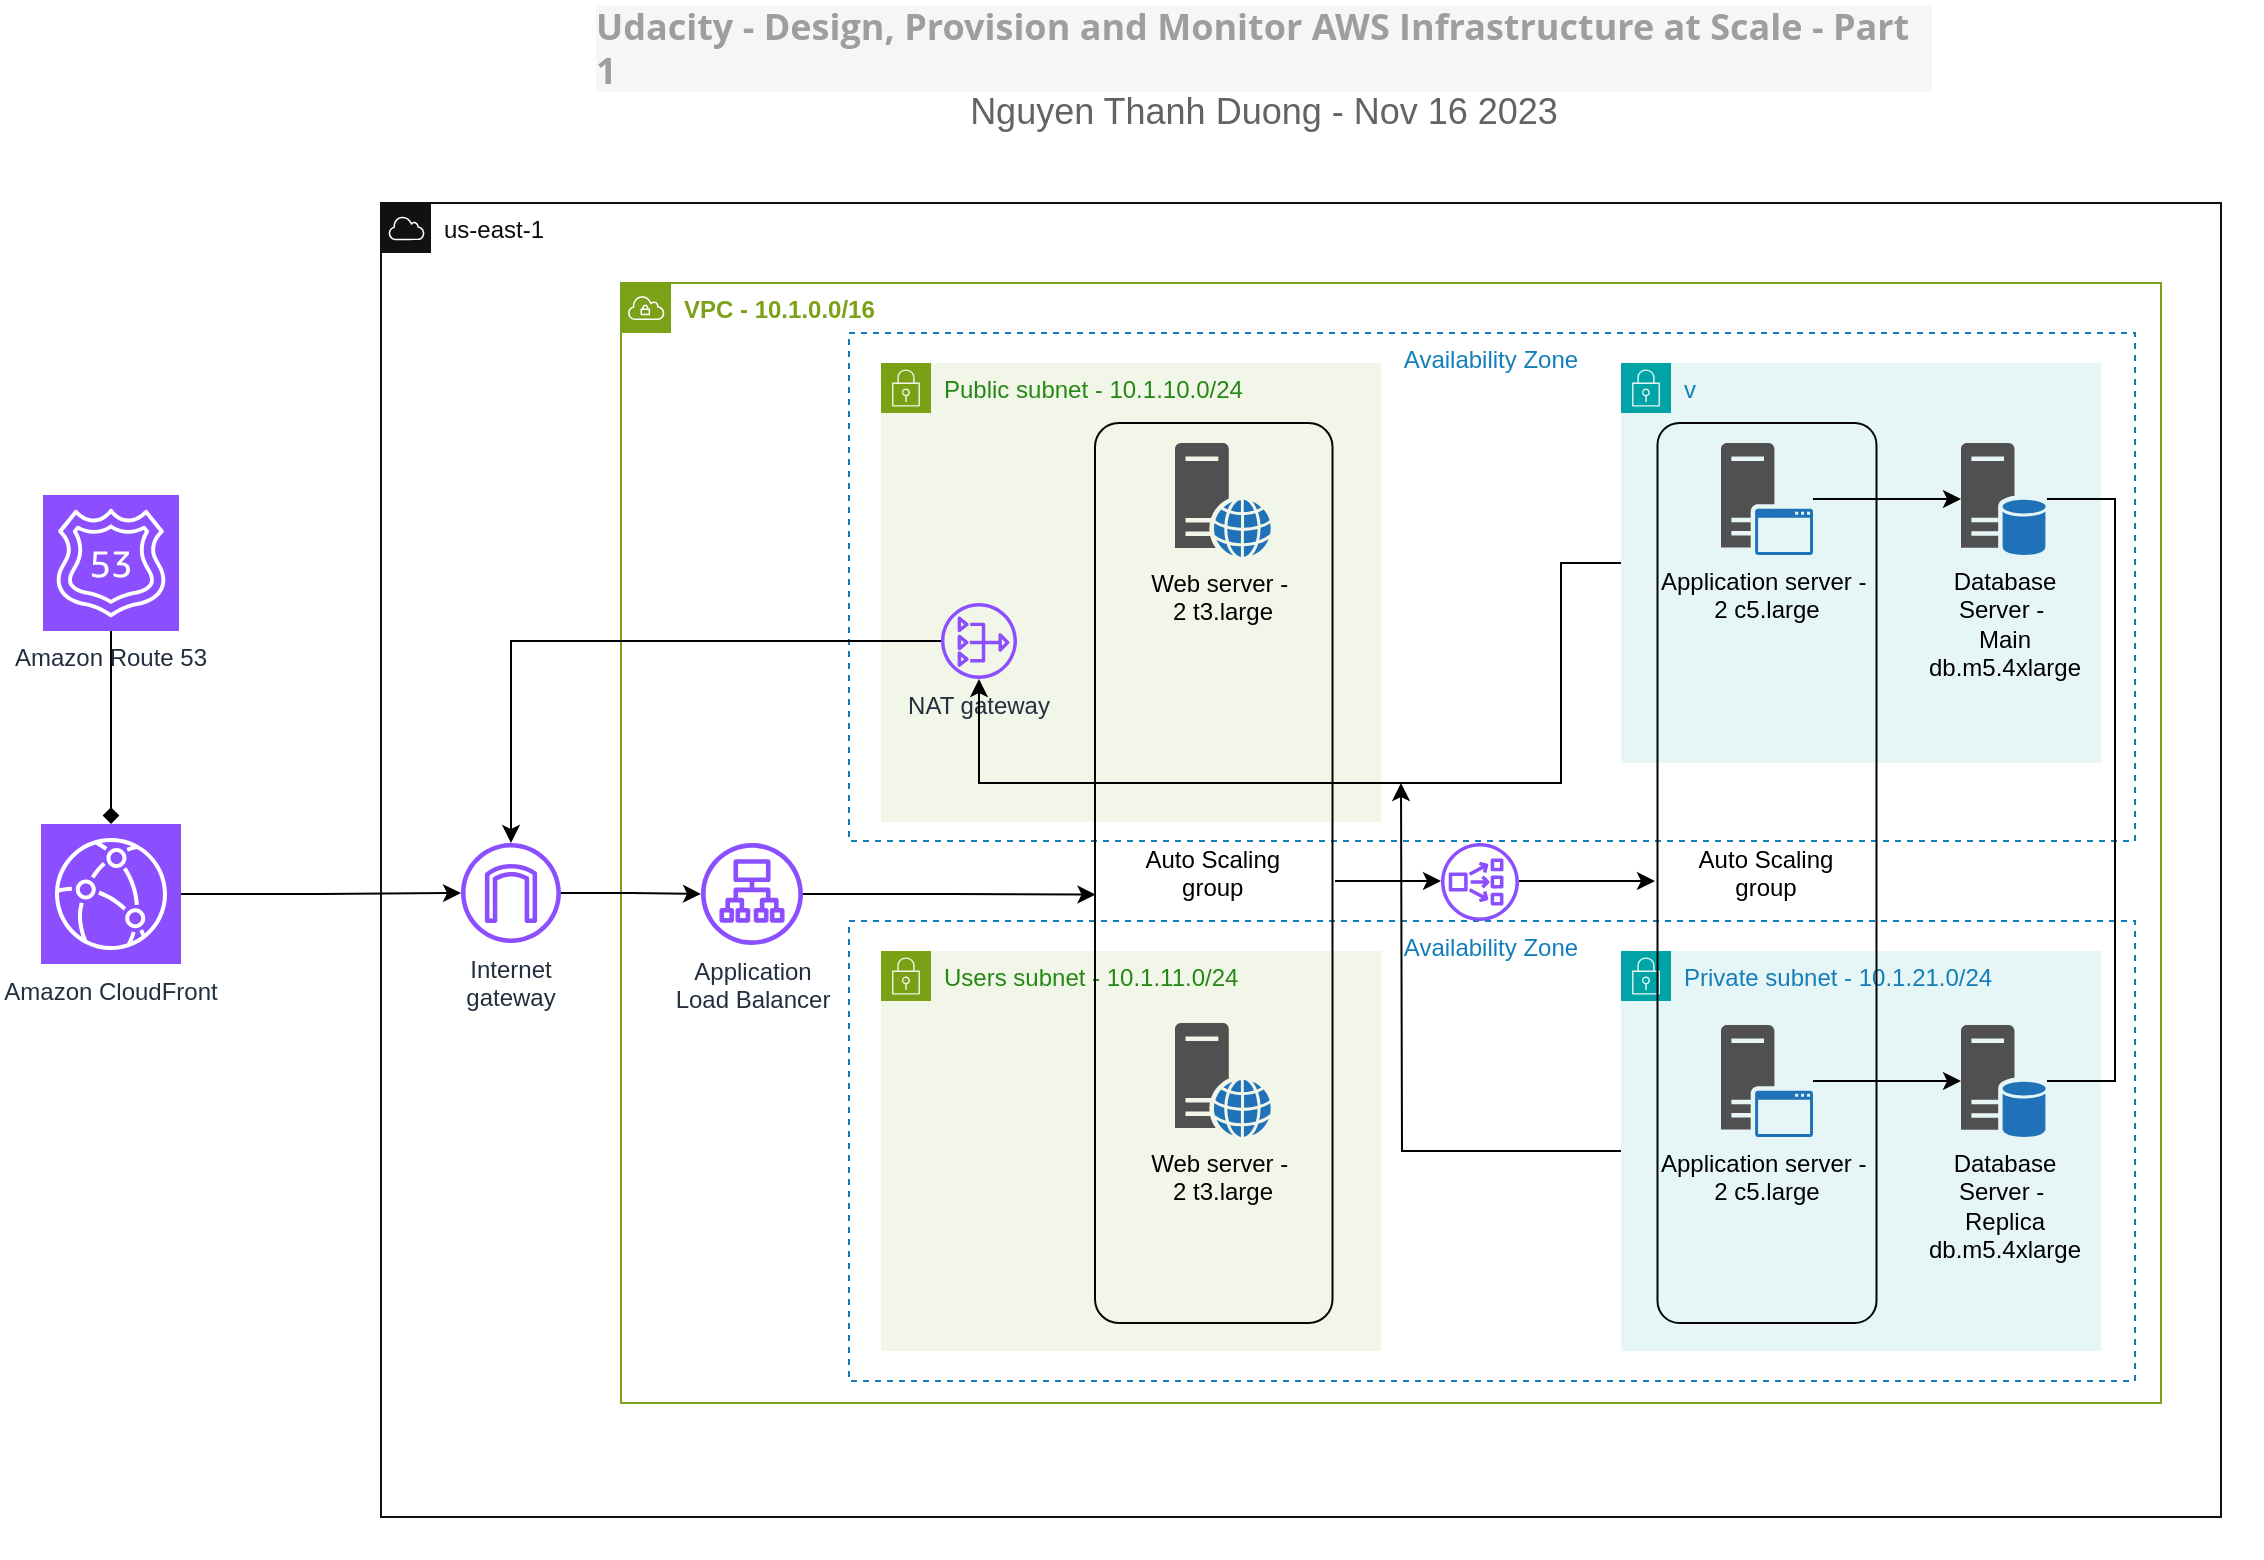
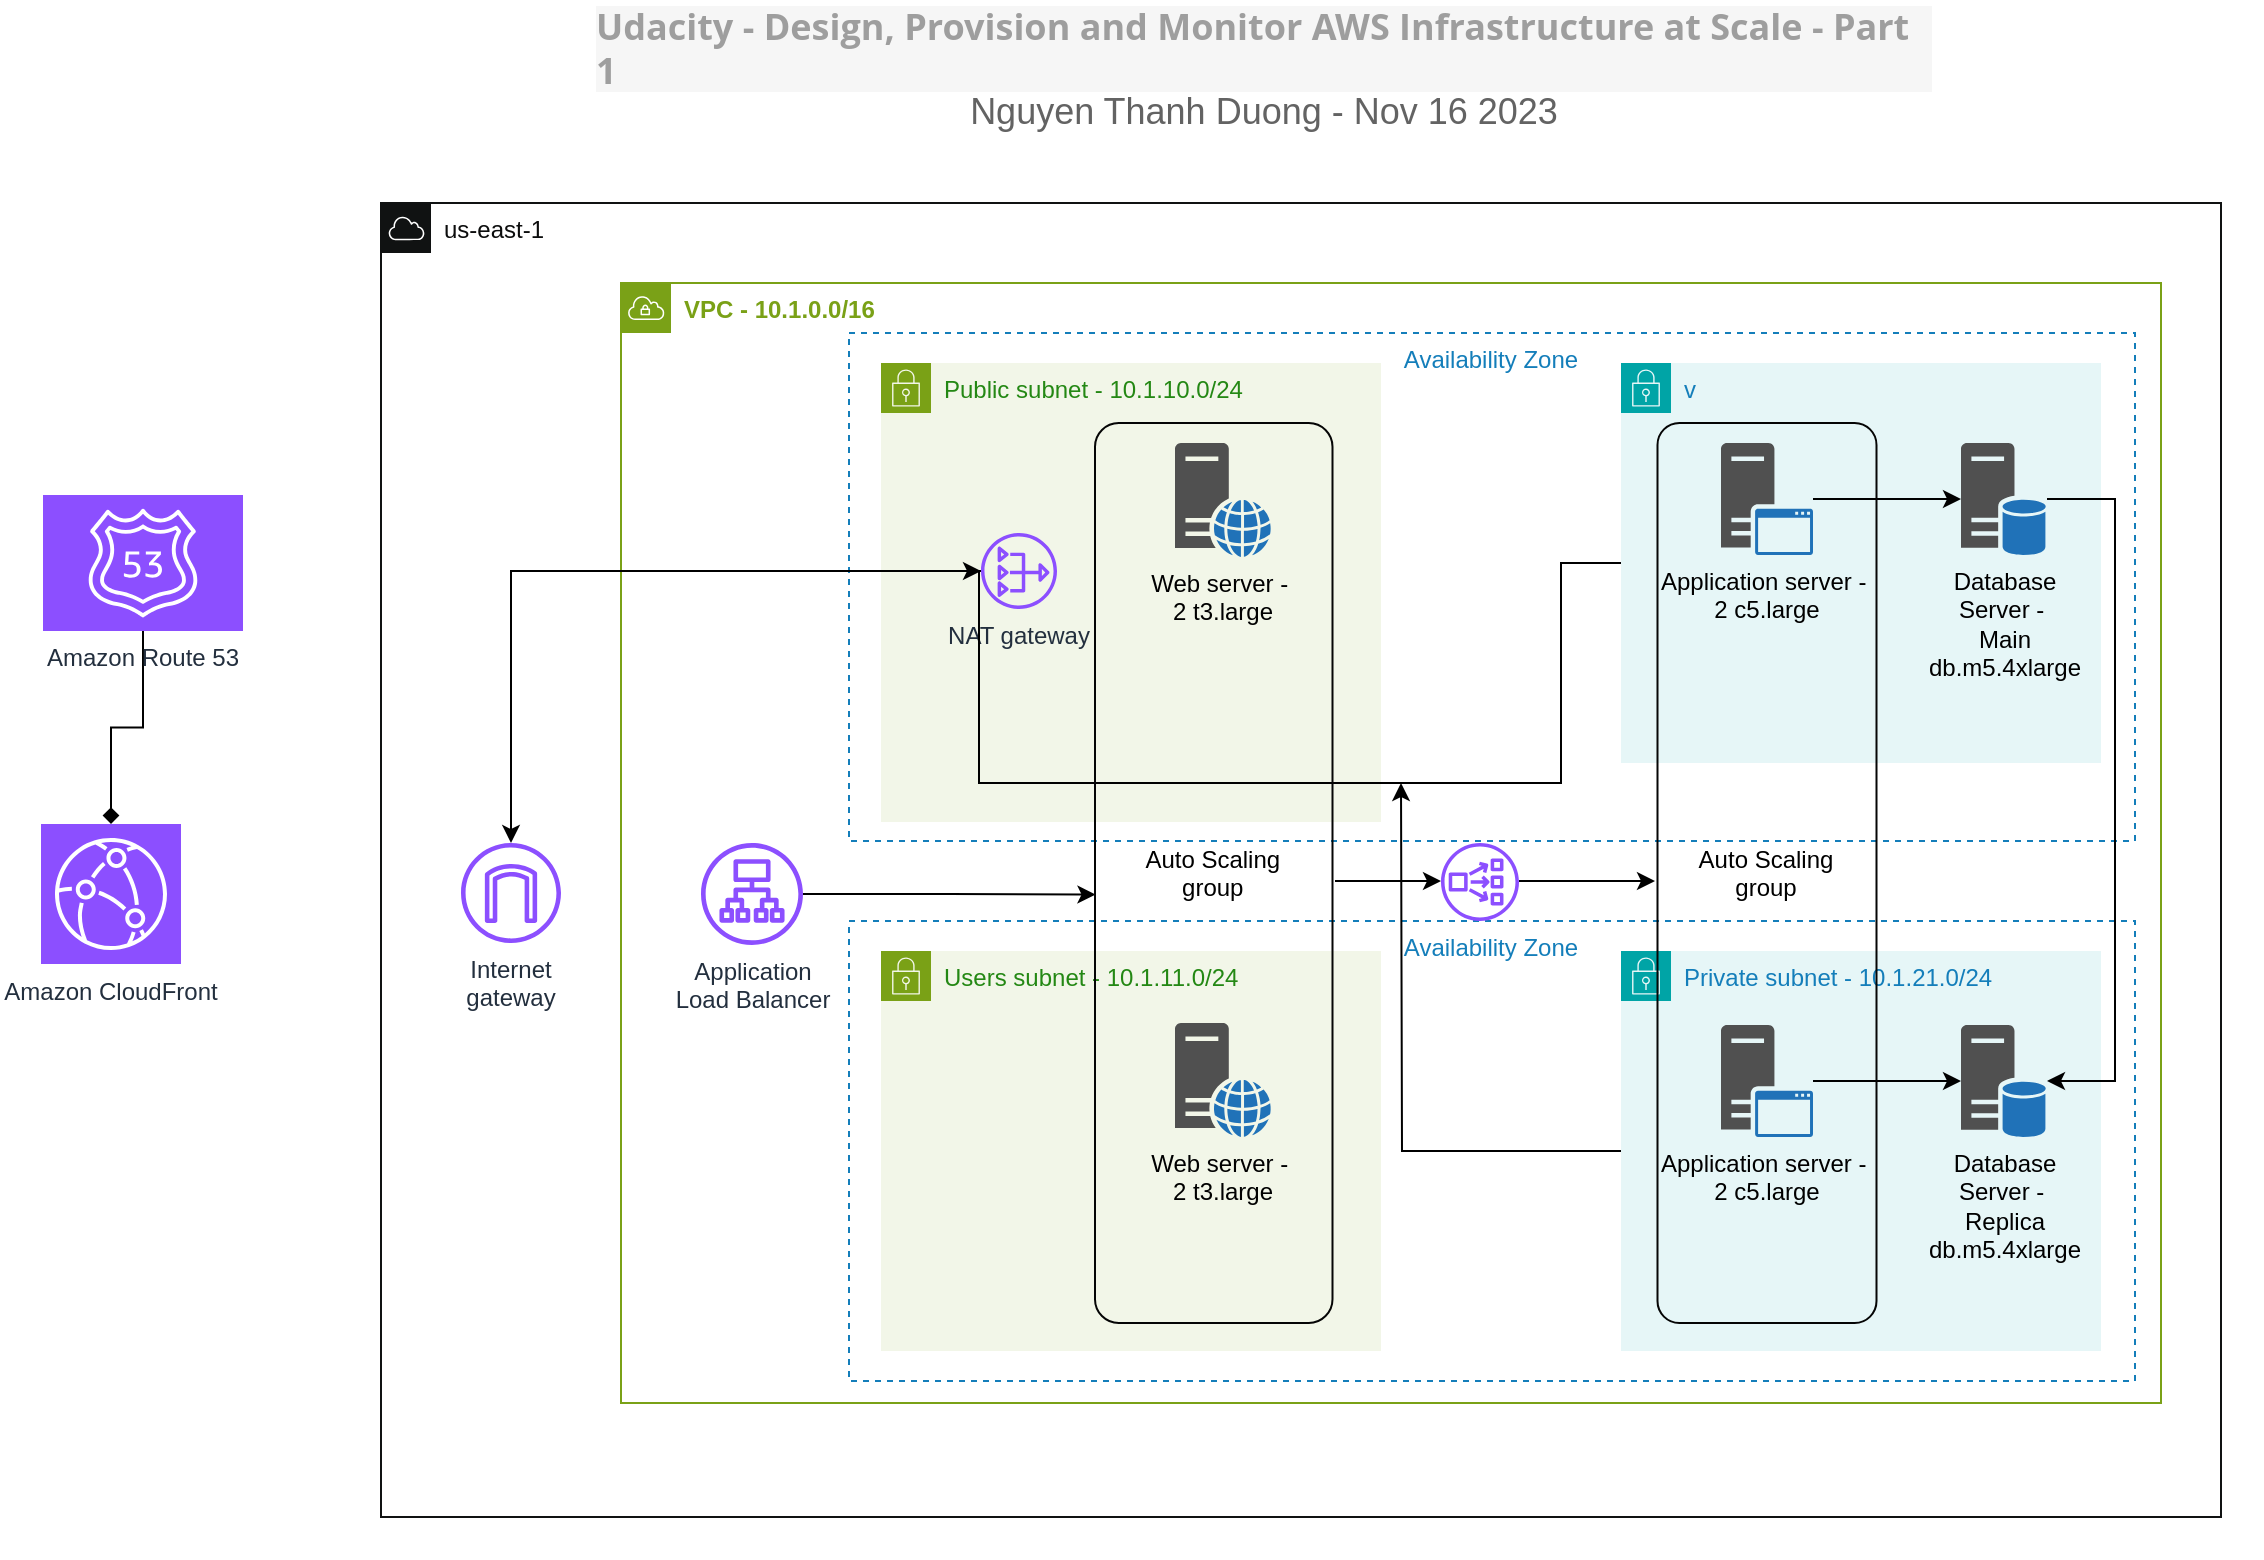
(111, 563) -> (143, 563)
(979, 641) -> (1019, 571)
(624, 893) -> none
(314, 894) -> none
(2055, 1081) -> (2062, 1081)
